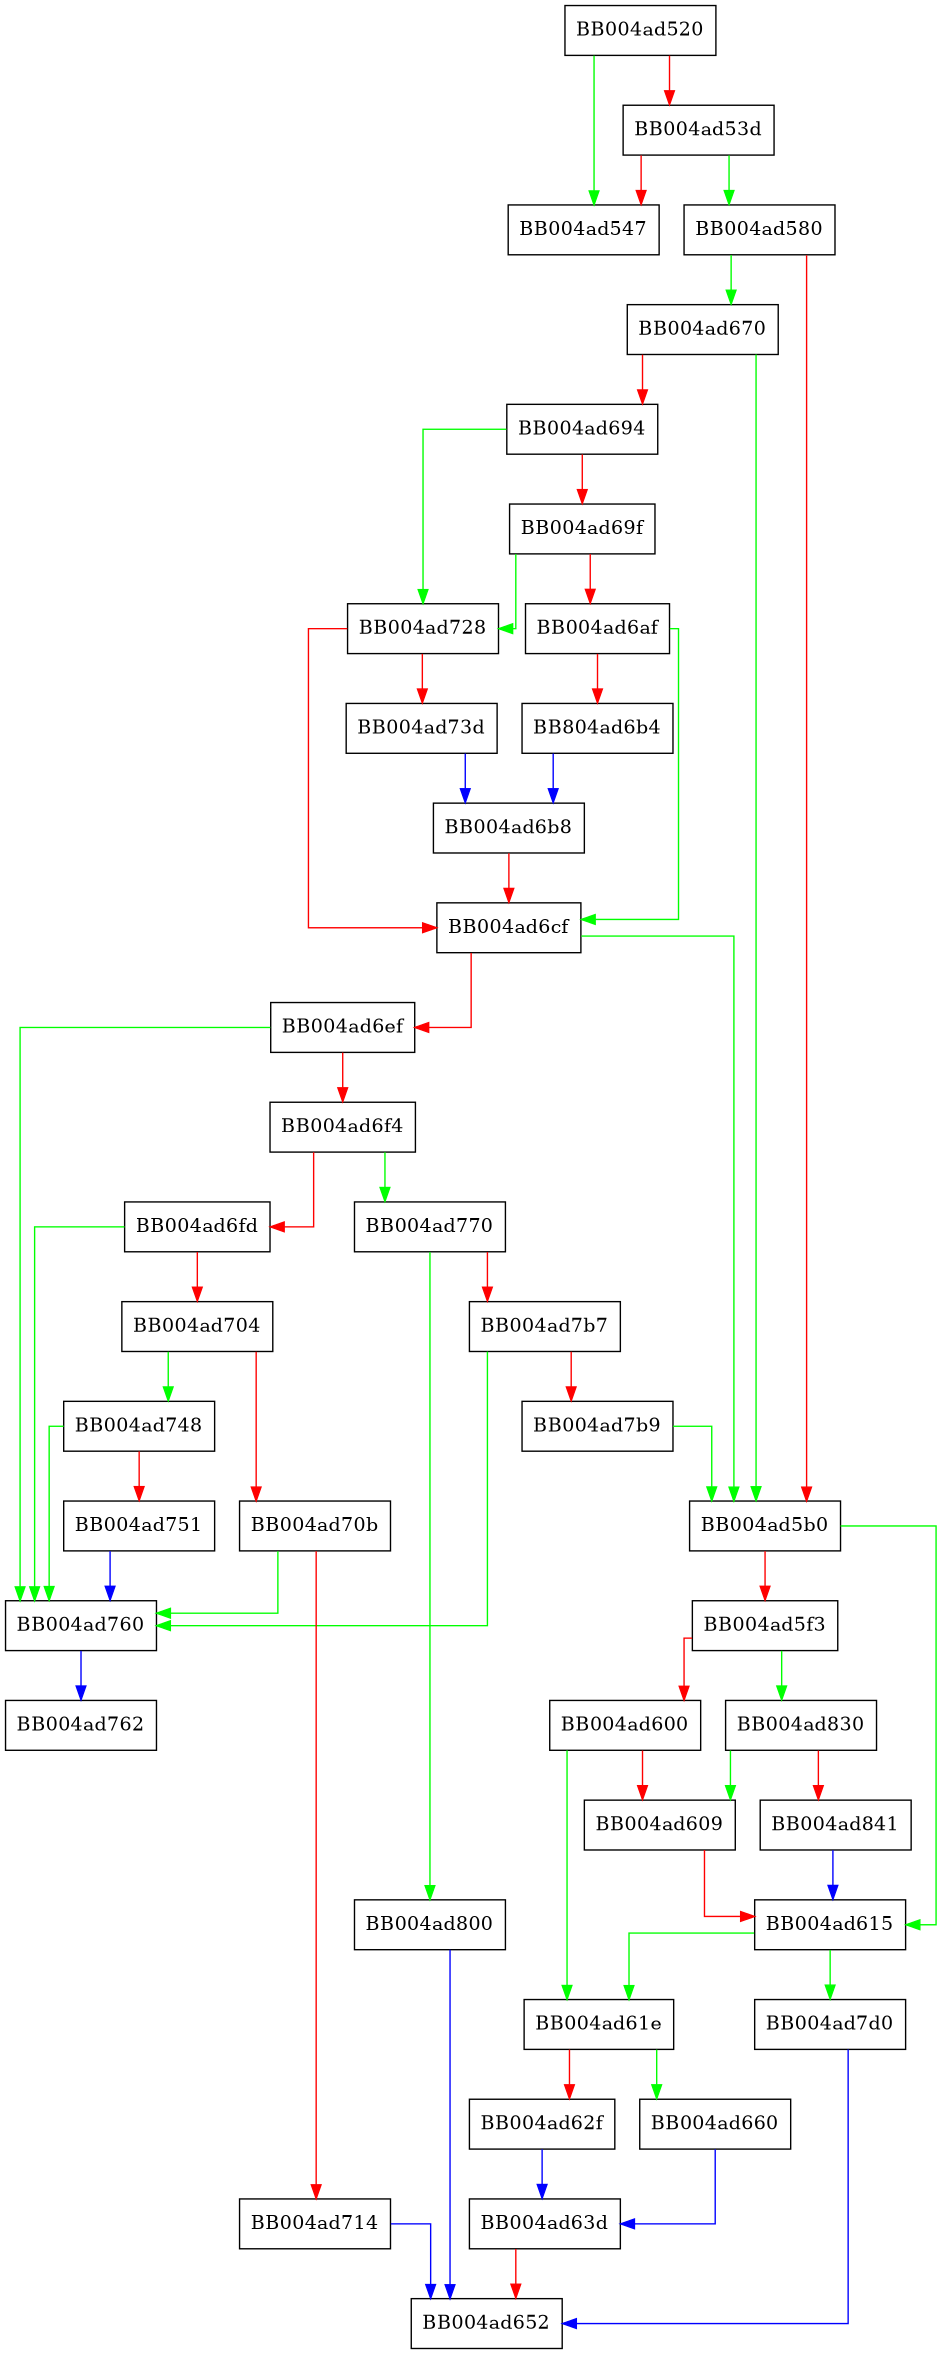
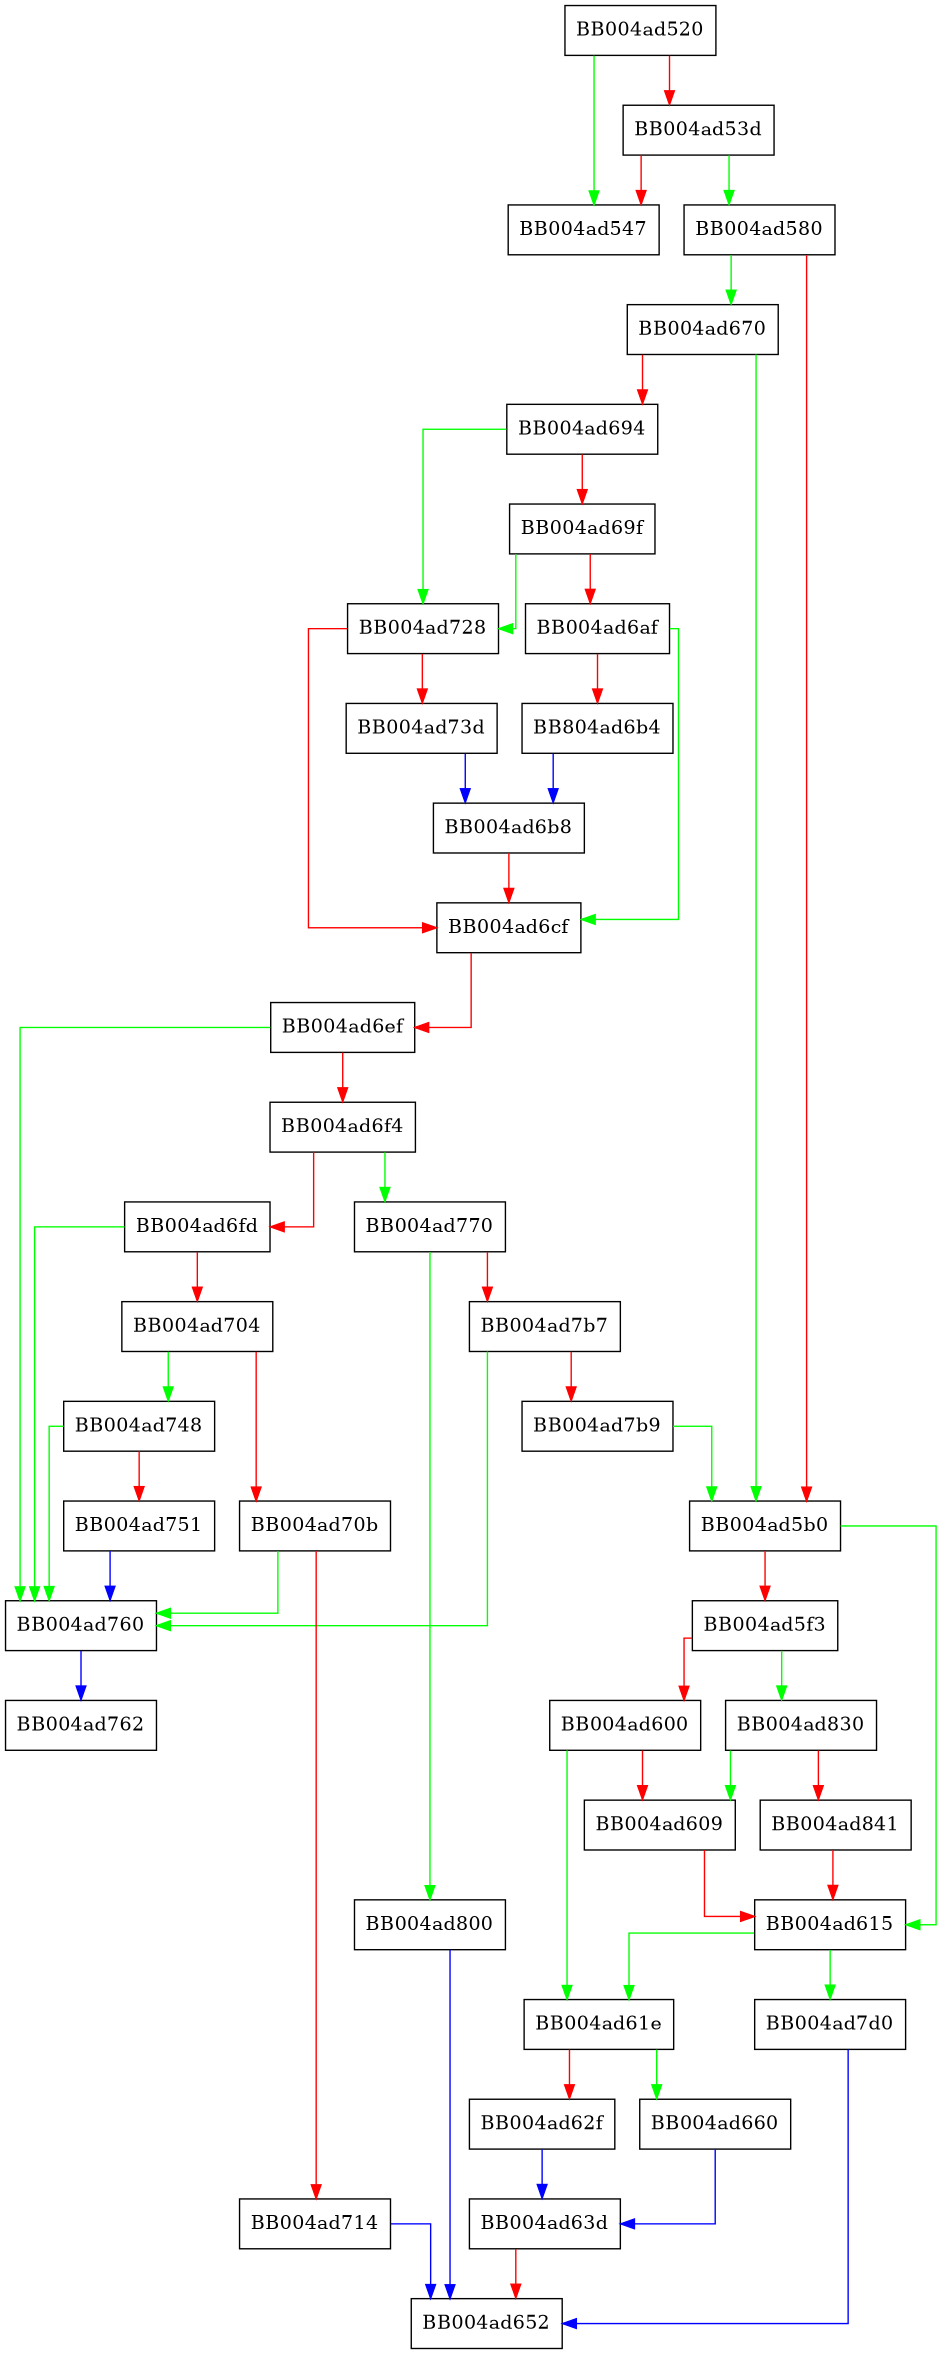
(734, 1135) -> none
(833, 1868) -> (833, 1868)
